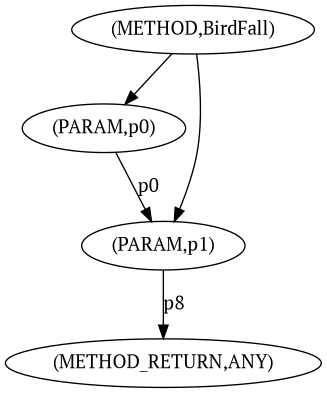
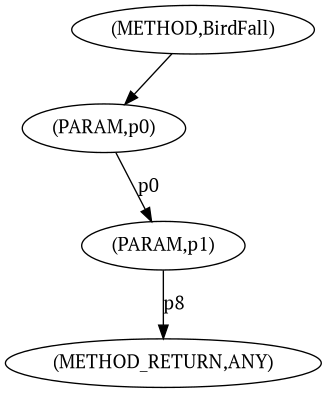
(199, 133) -> none
